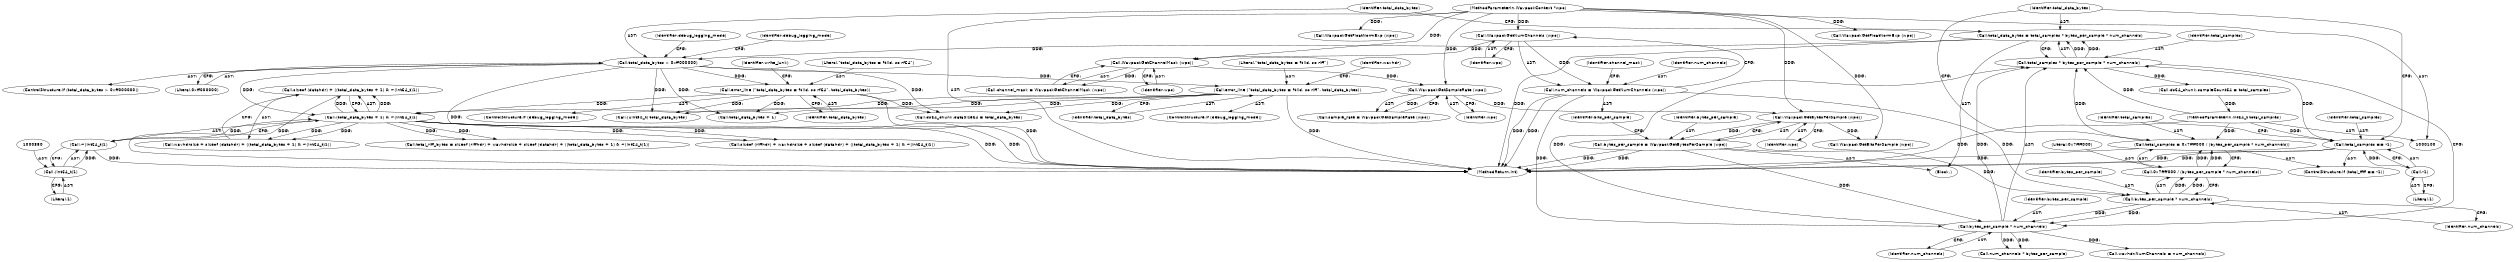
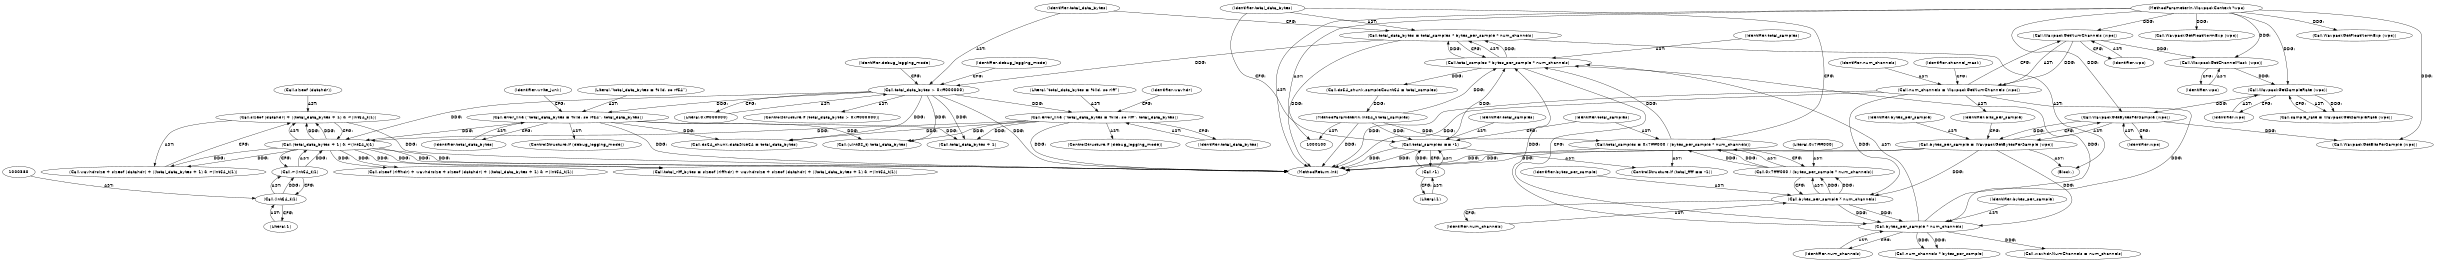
none -> (308, 90)
(1046, 90) -> none
(777, 171) -> none
